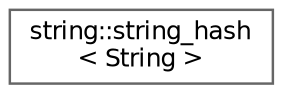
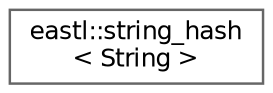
(141, 47) -> (136, 47)
